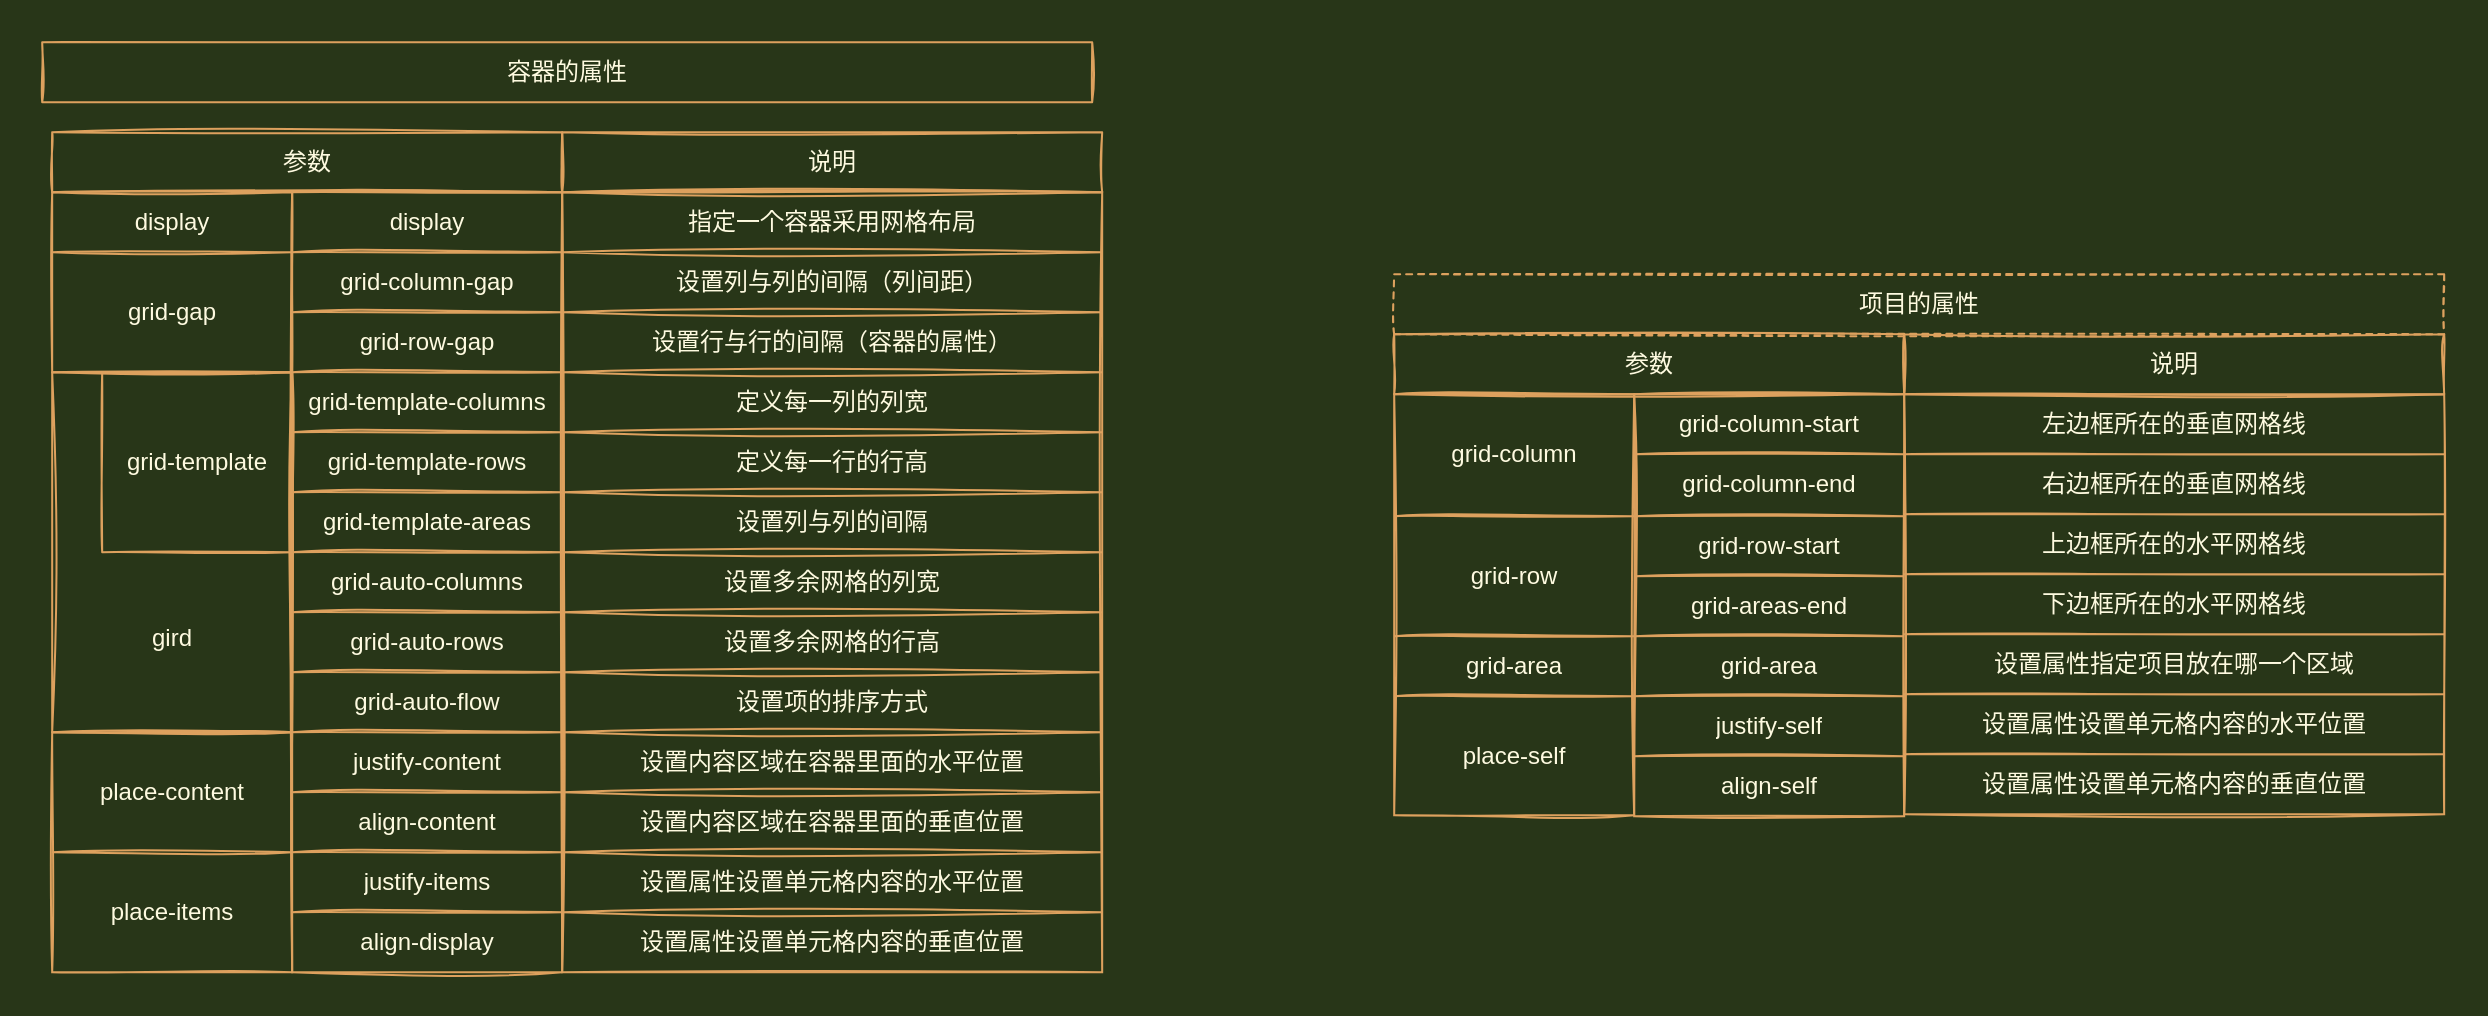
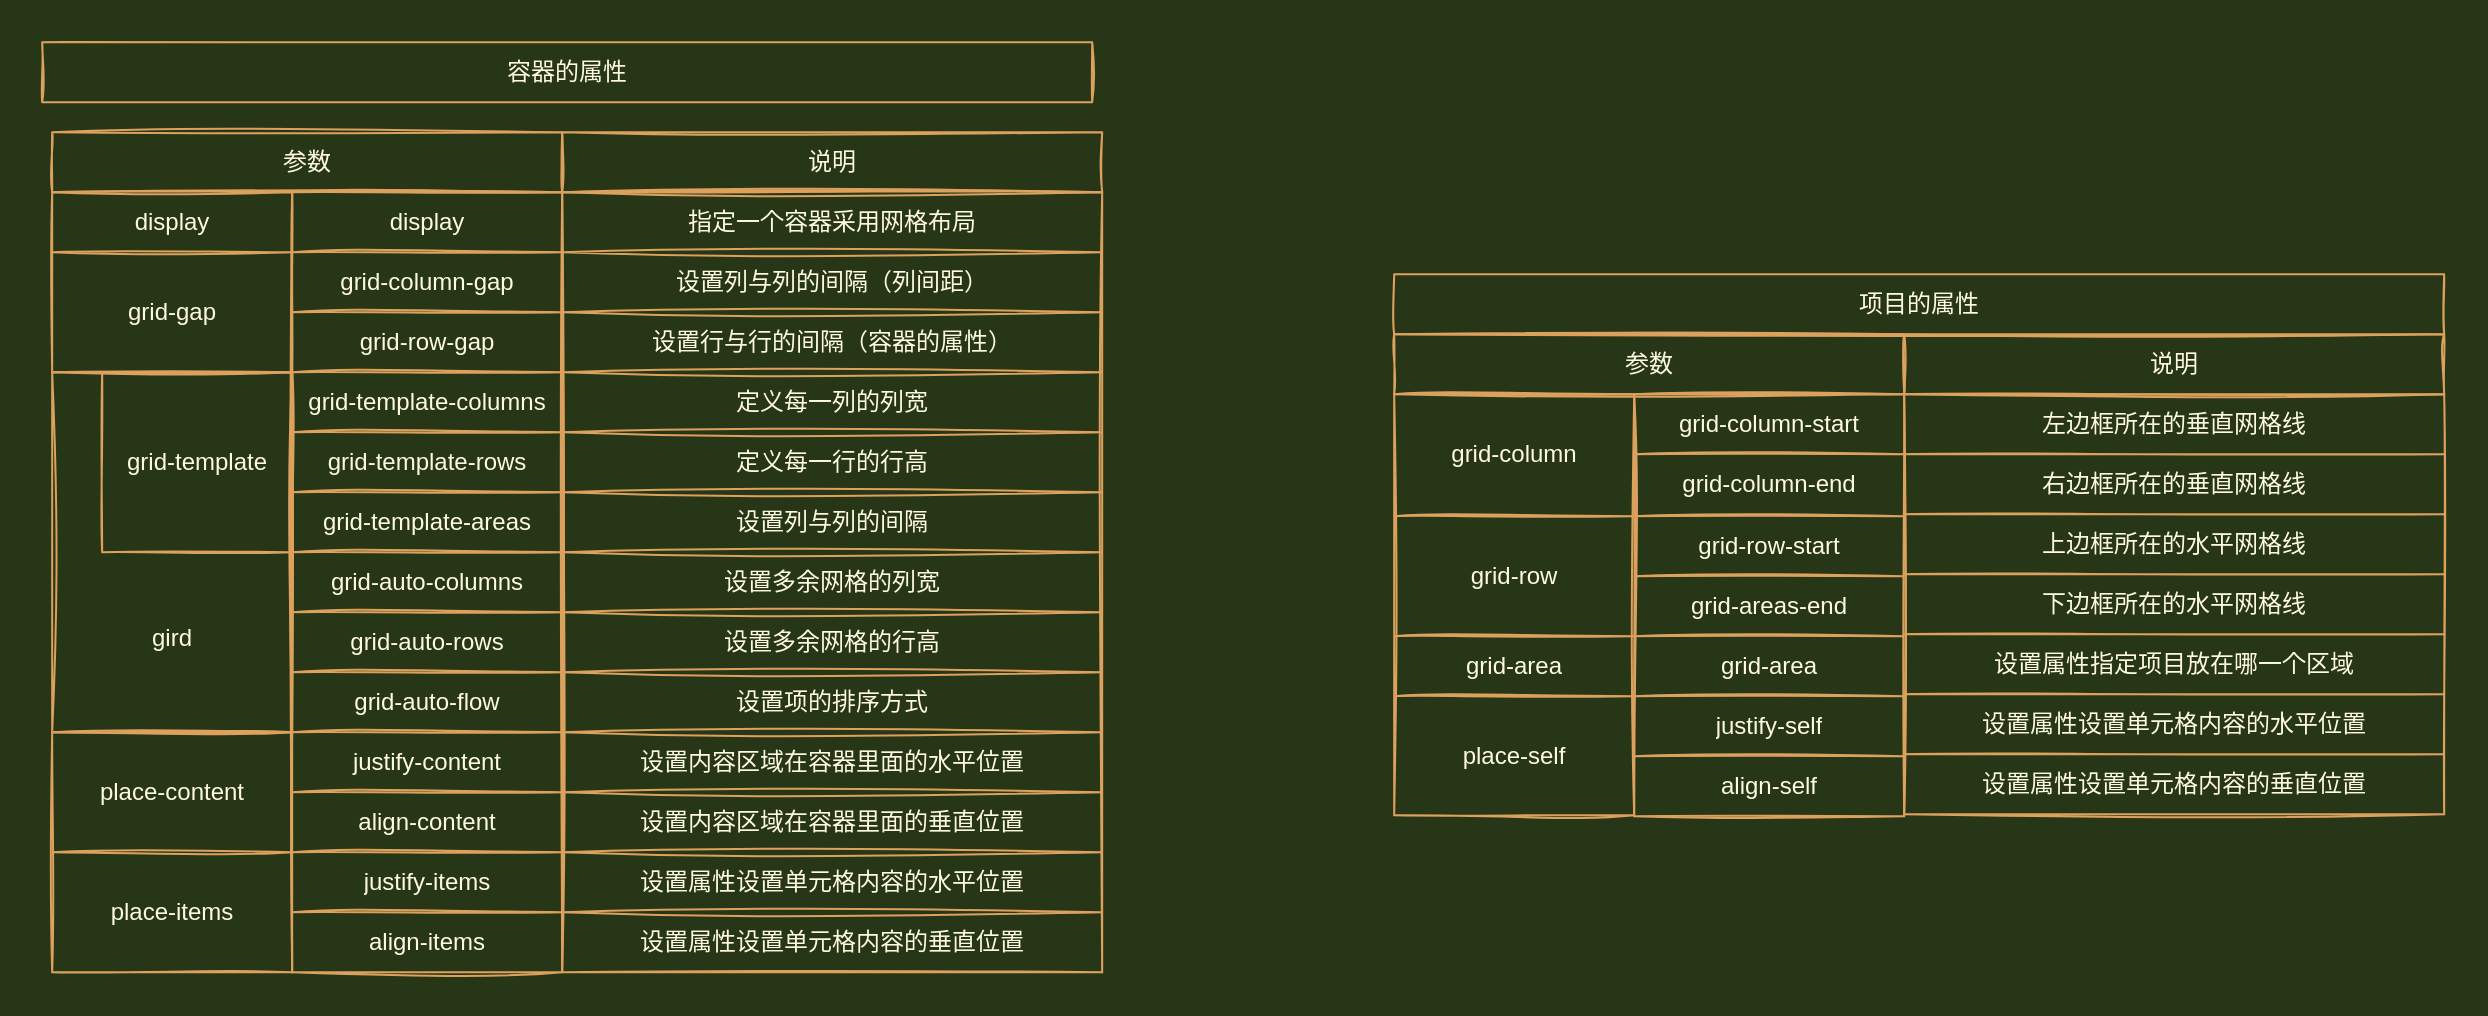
(1919, 304) -> (1919, 304)
(428, 943) -> (428, 943)
